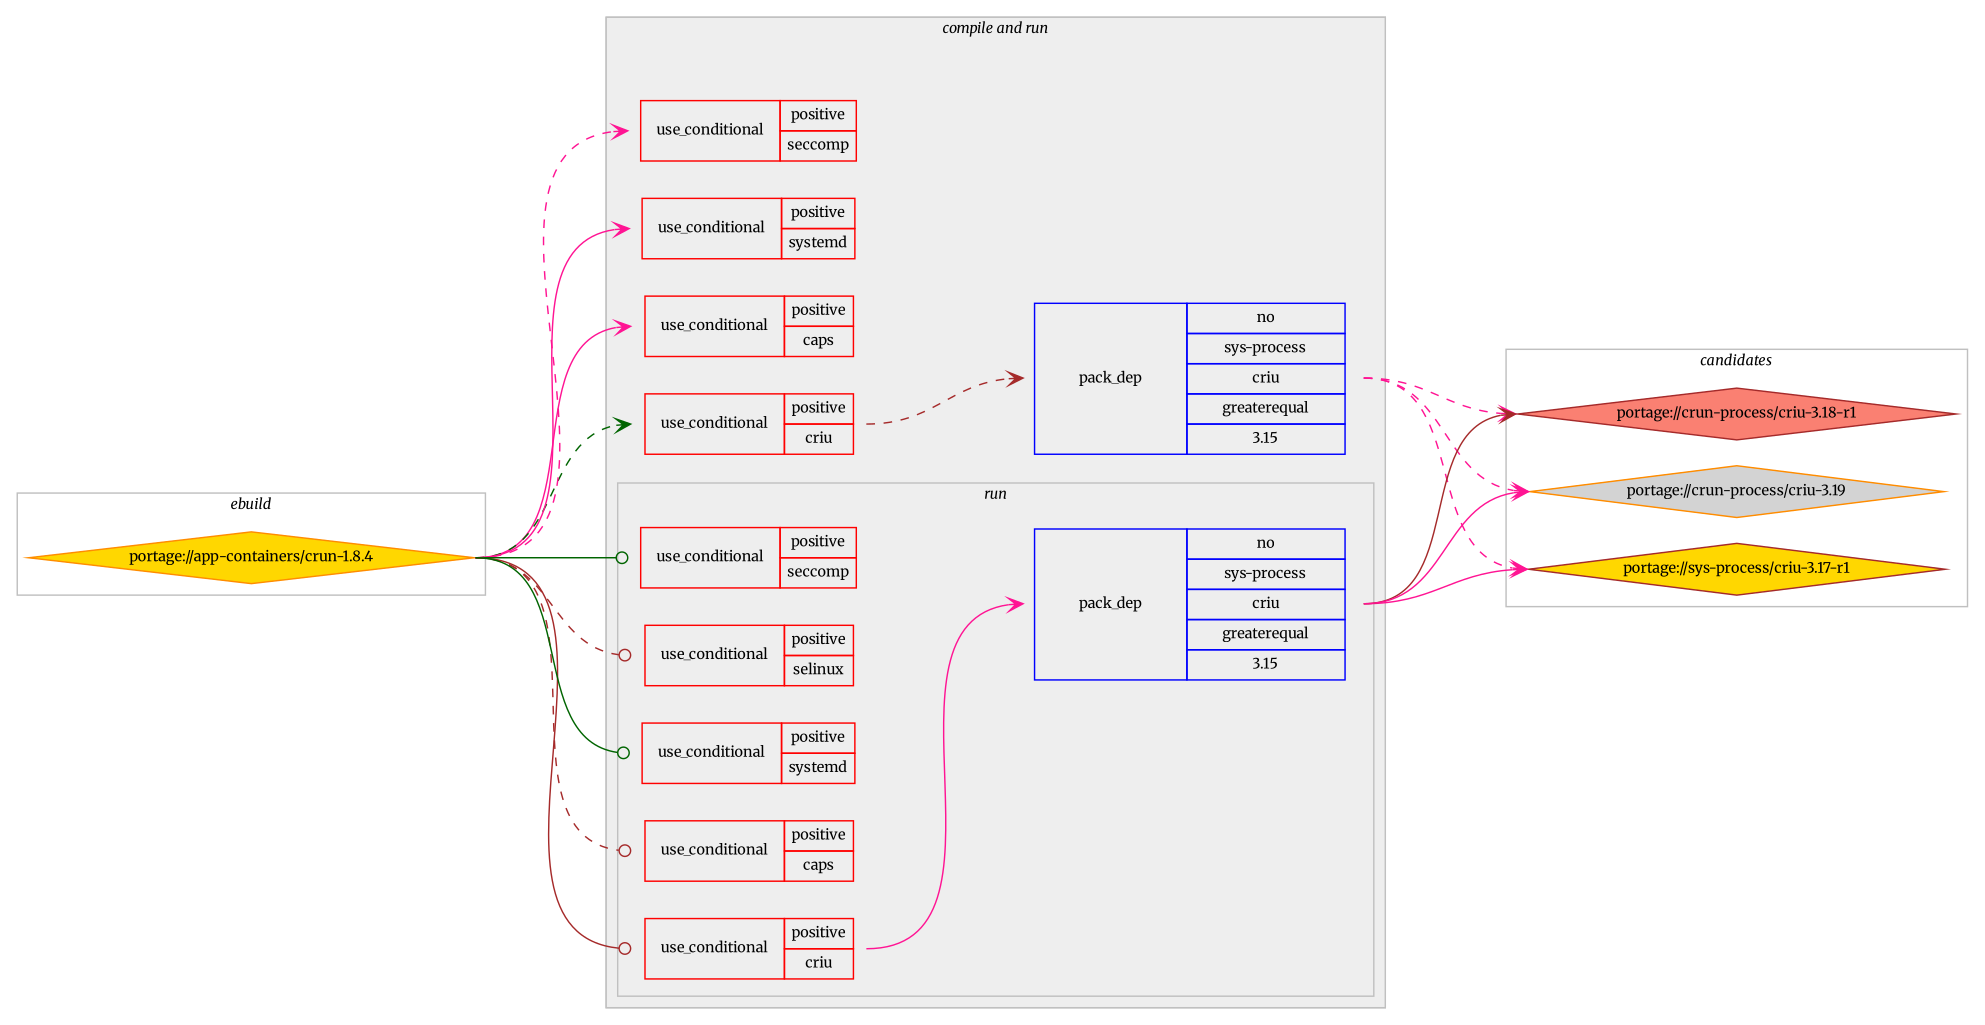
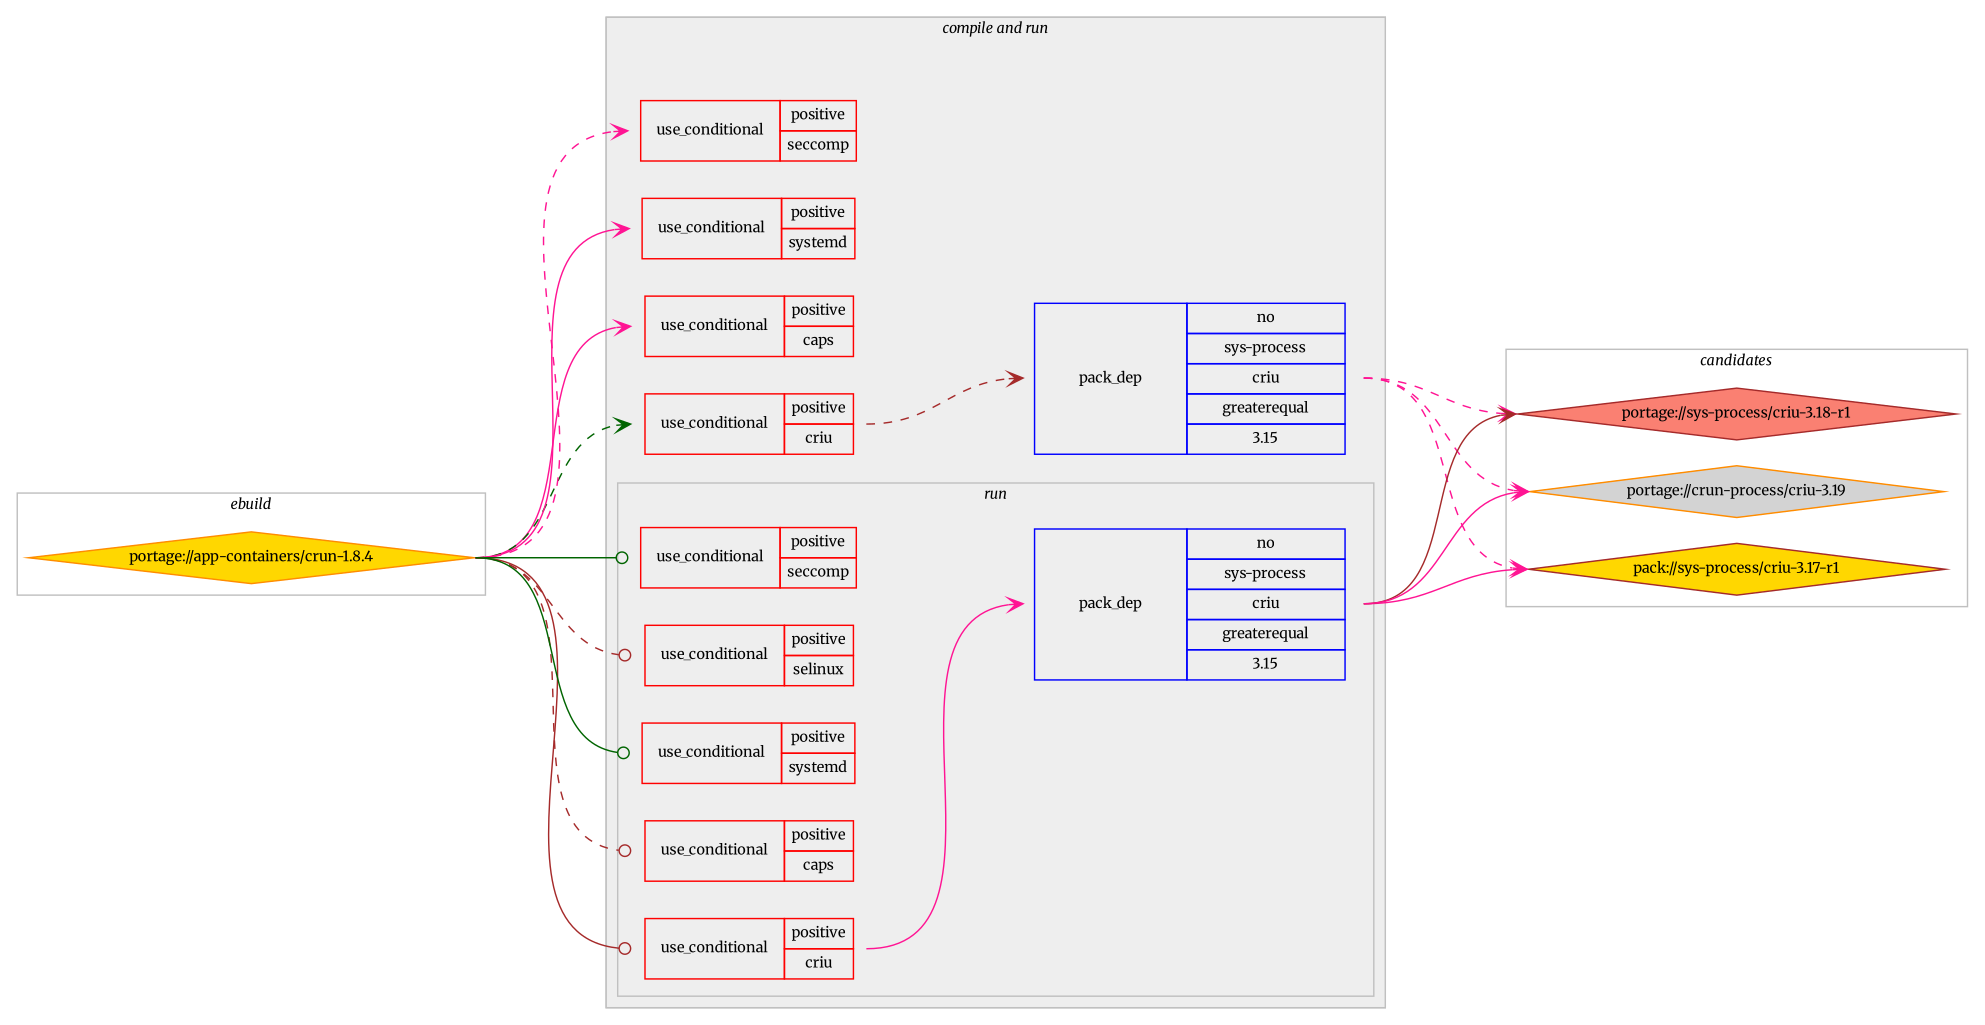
(1737, 414) -> (1737, 414)
(1737, 569) -> (1737, 569)
